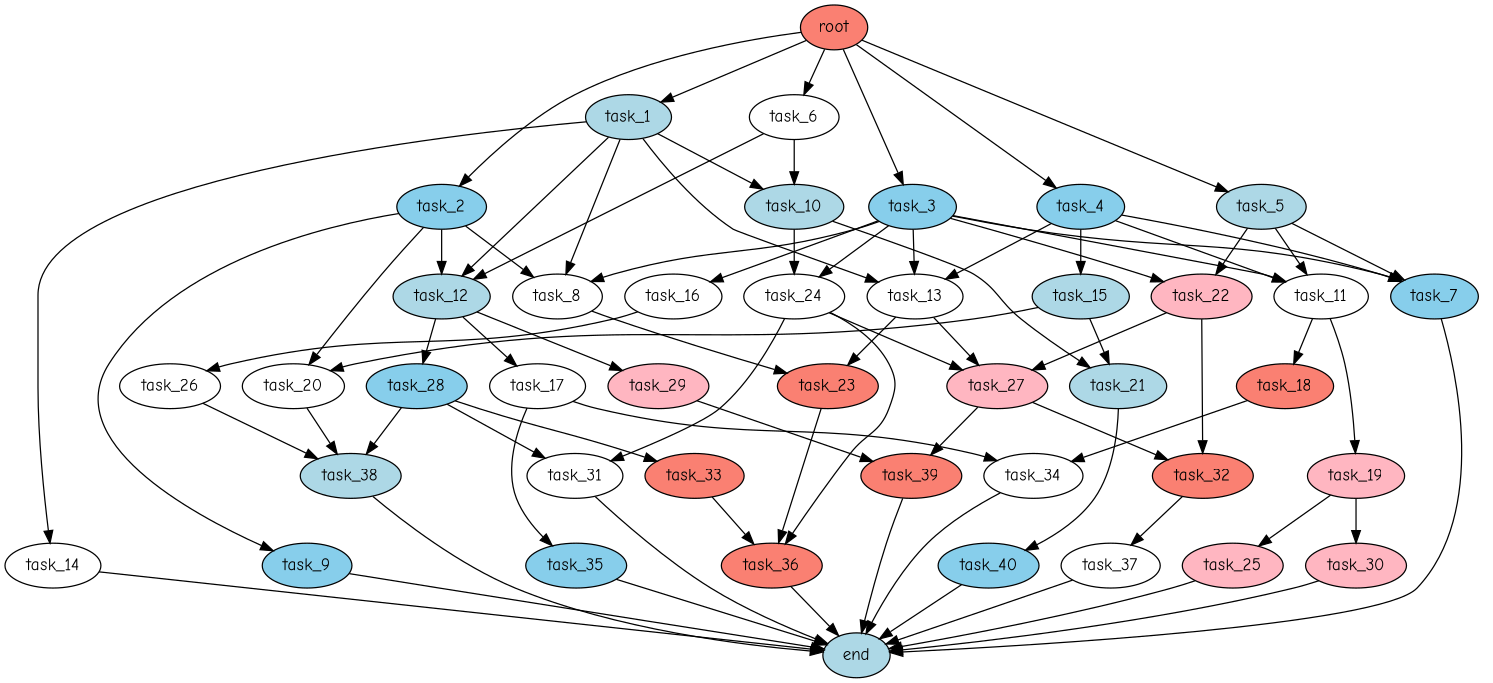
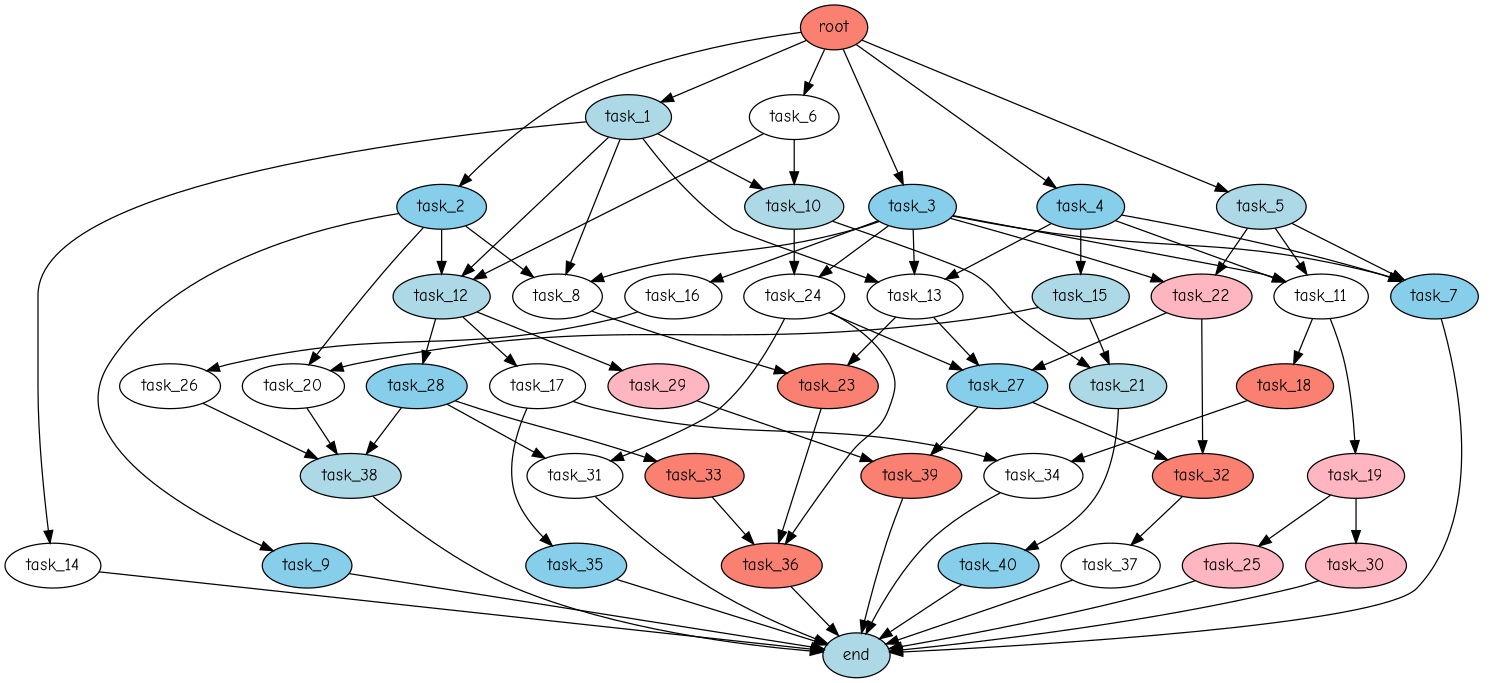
(997, 386) -> (997, 386)
